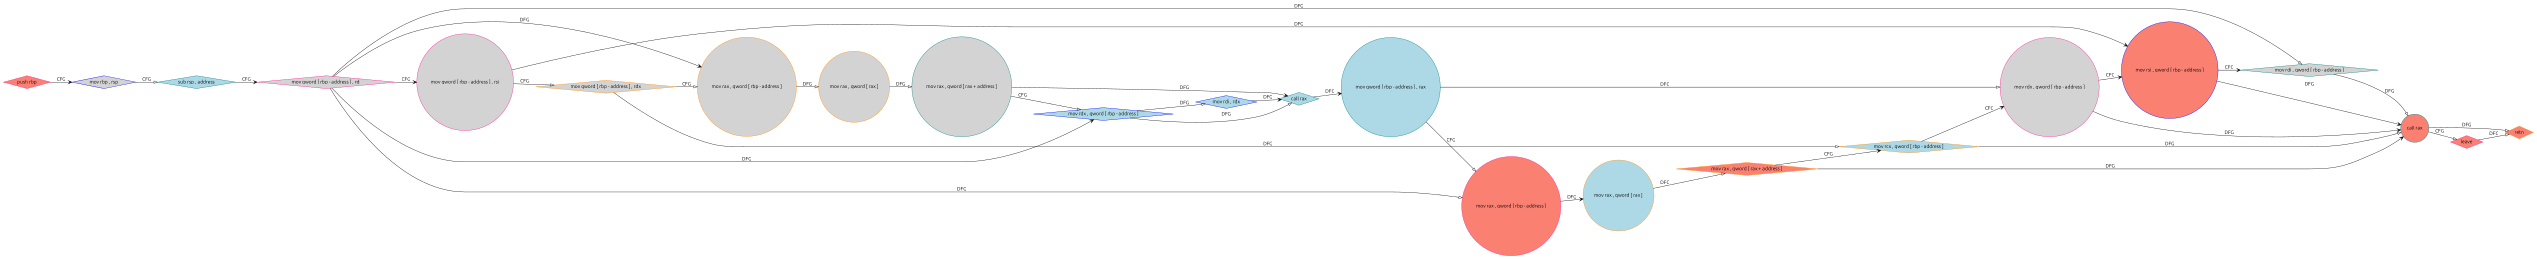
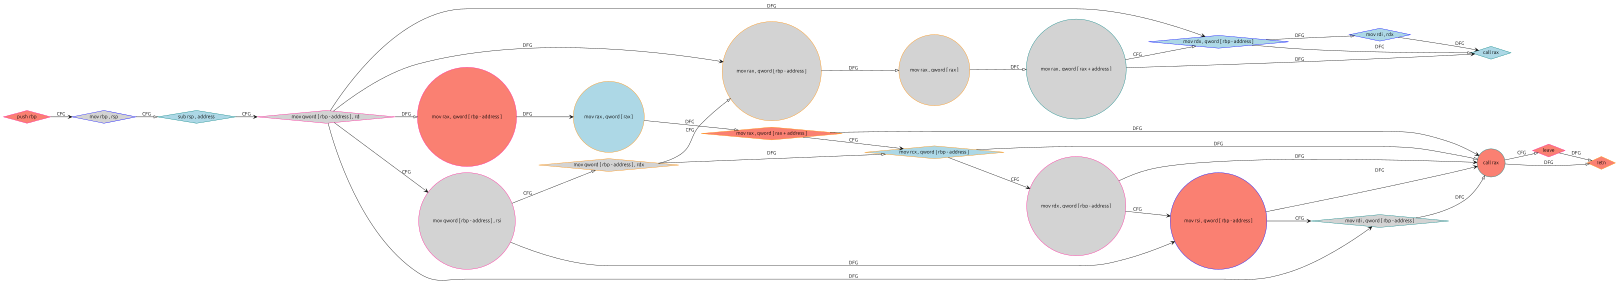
(1312, 9) -> (810, 279)
(1391, 87) -> none
